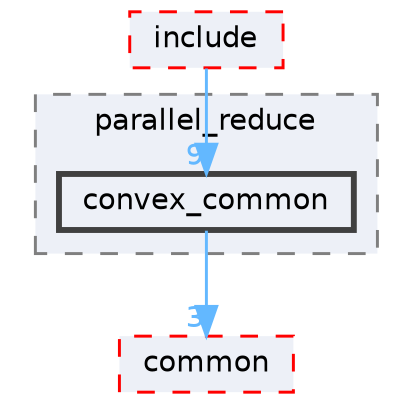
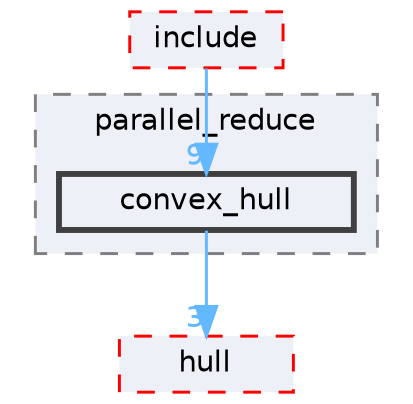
(206, 202) -> (206, 202)
(206, 364) -> (206, 364)
